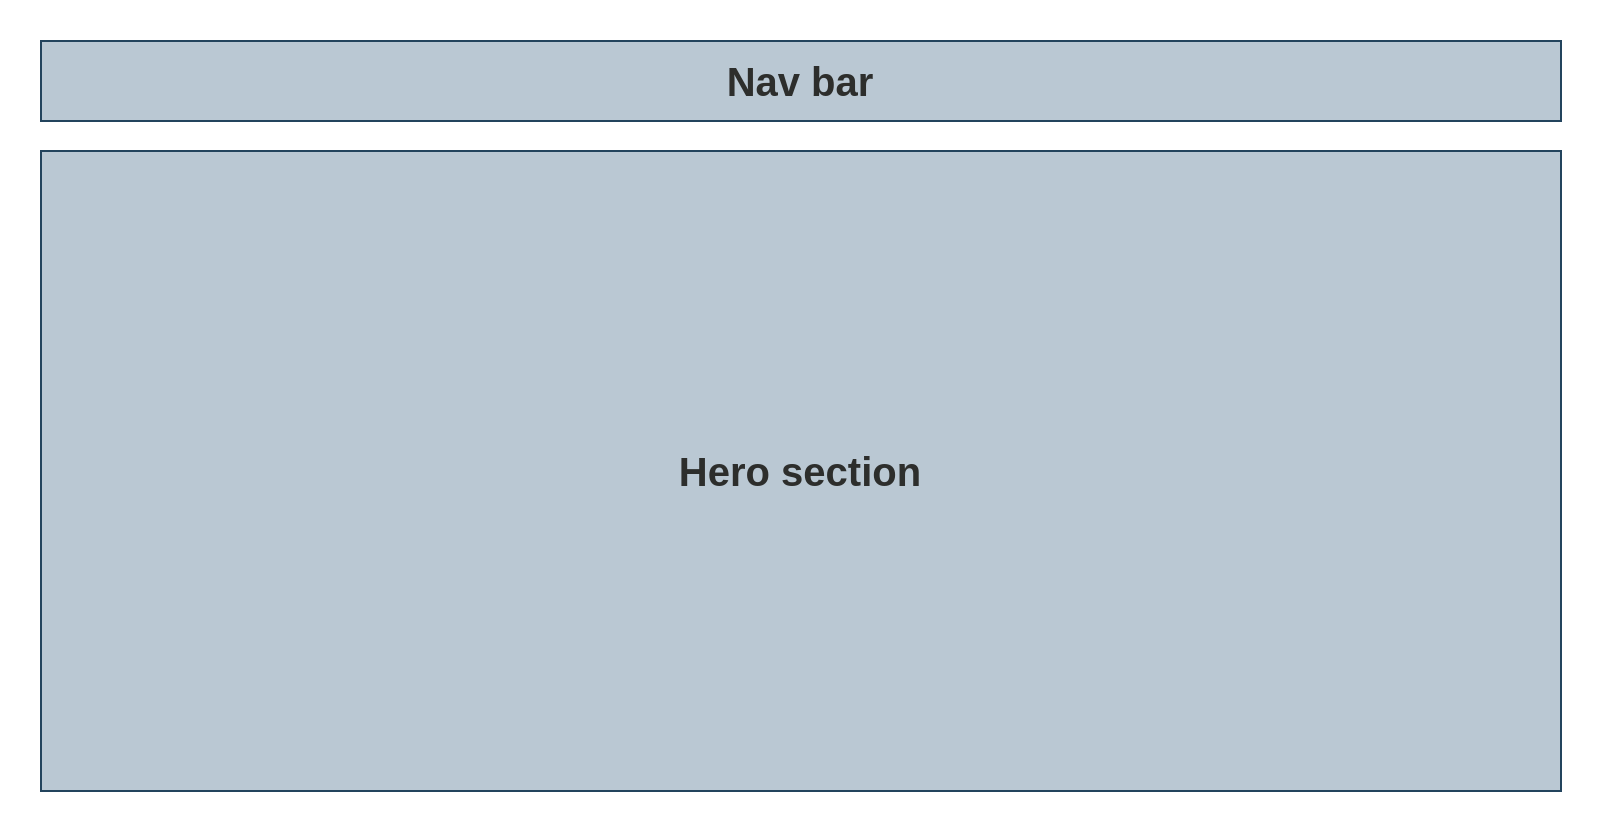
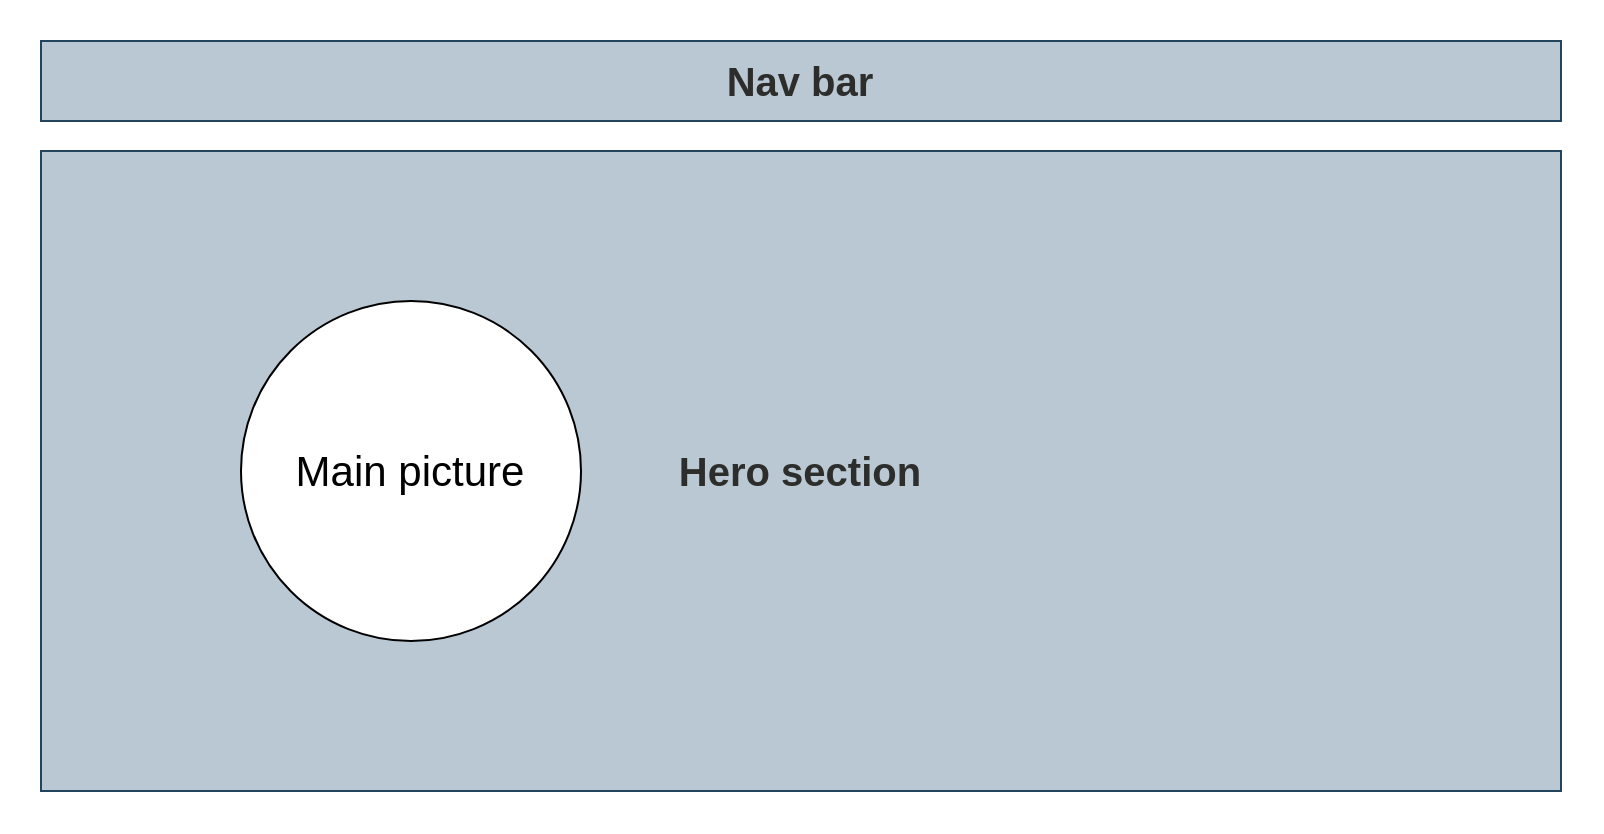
none -> (411, 471)
